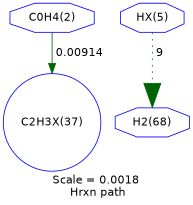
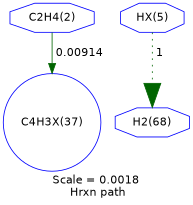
(52, 18) -> (52, 18)
(158, 53) -> (158, 53)
(52, 122) -> (52, 122)
